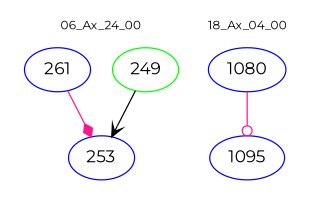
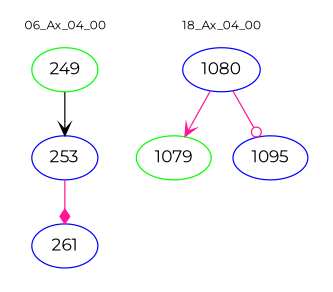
(102, 26) -> (65, 26)
(76, 107) -> (65, 195)
none -> (174, 158)
